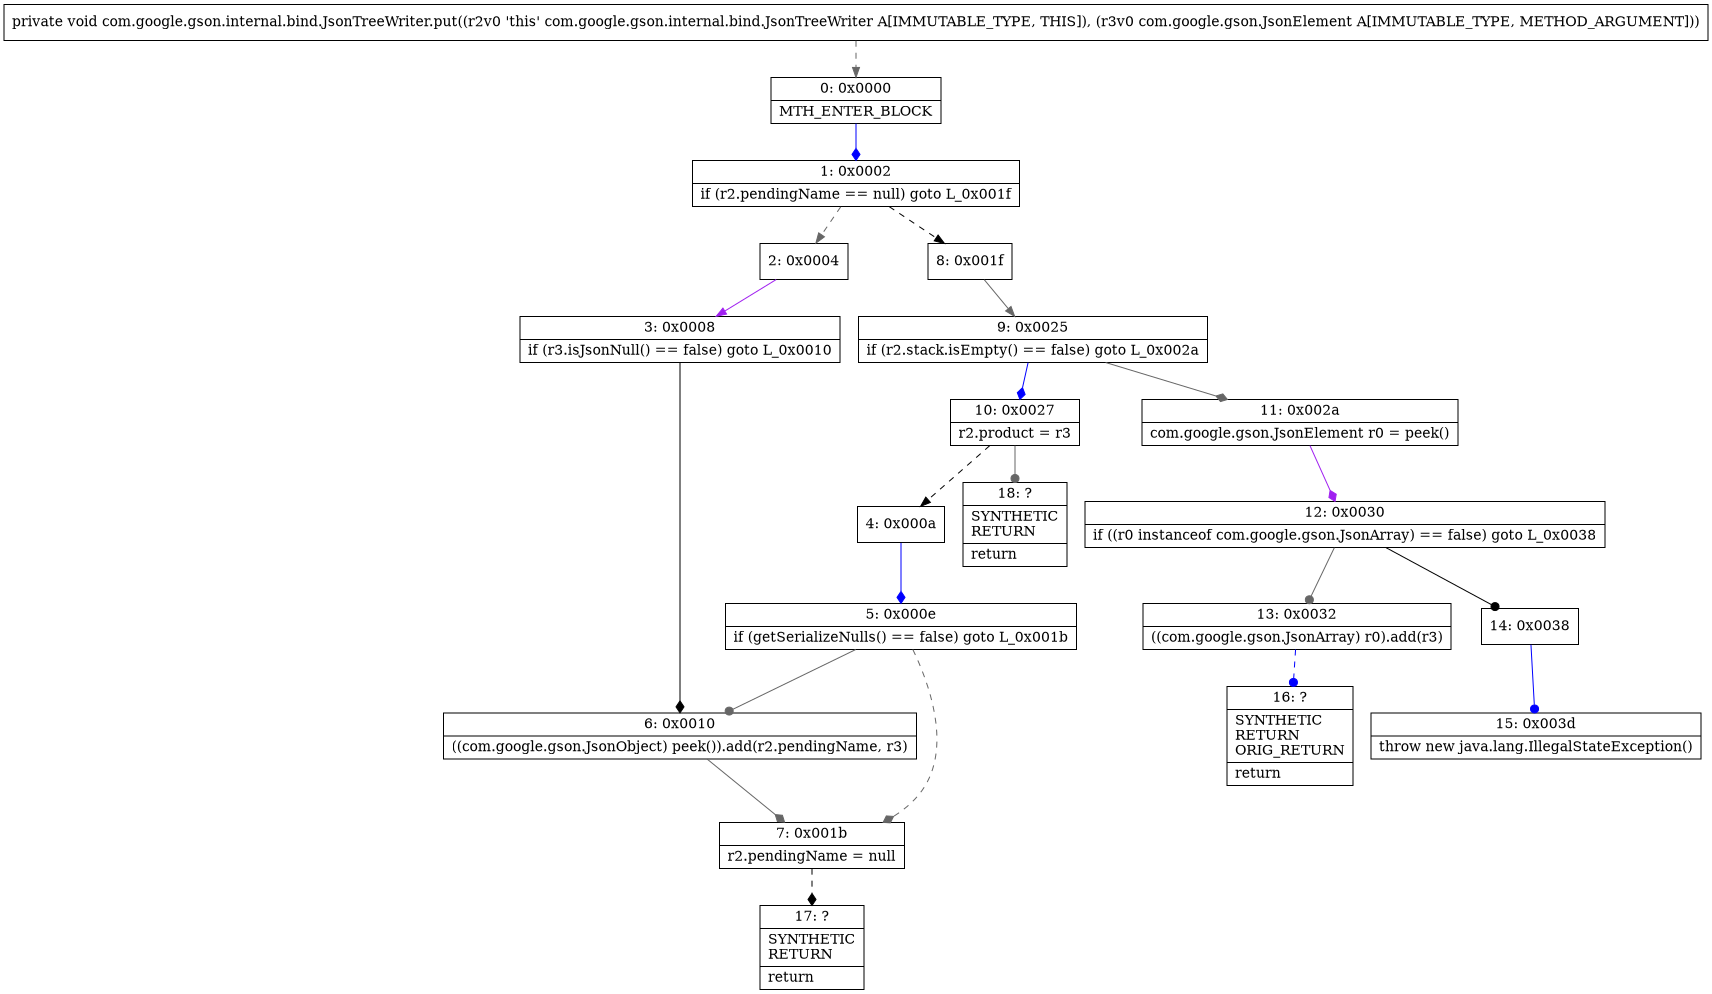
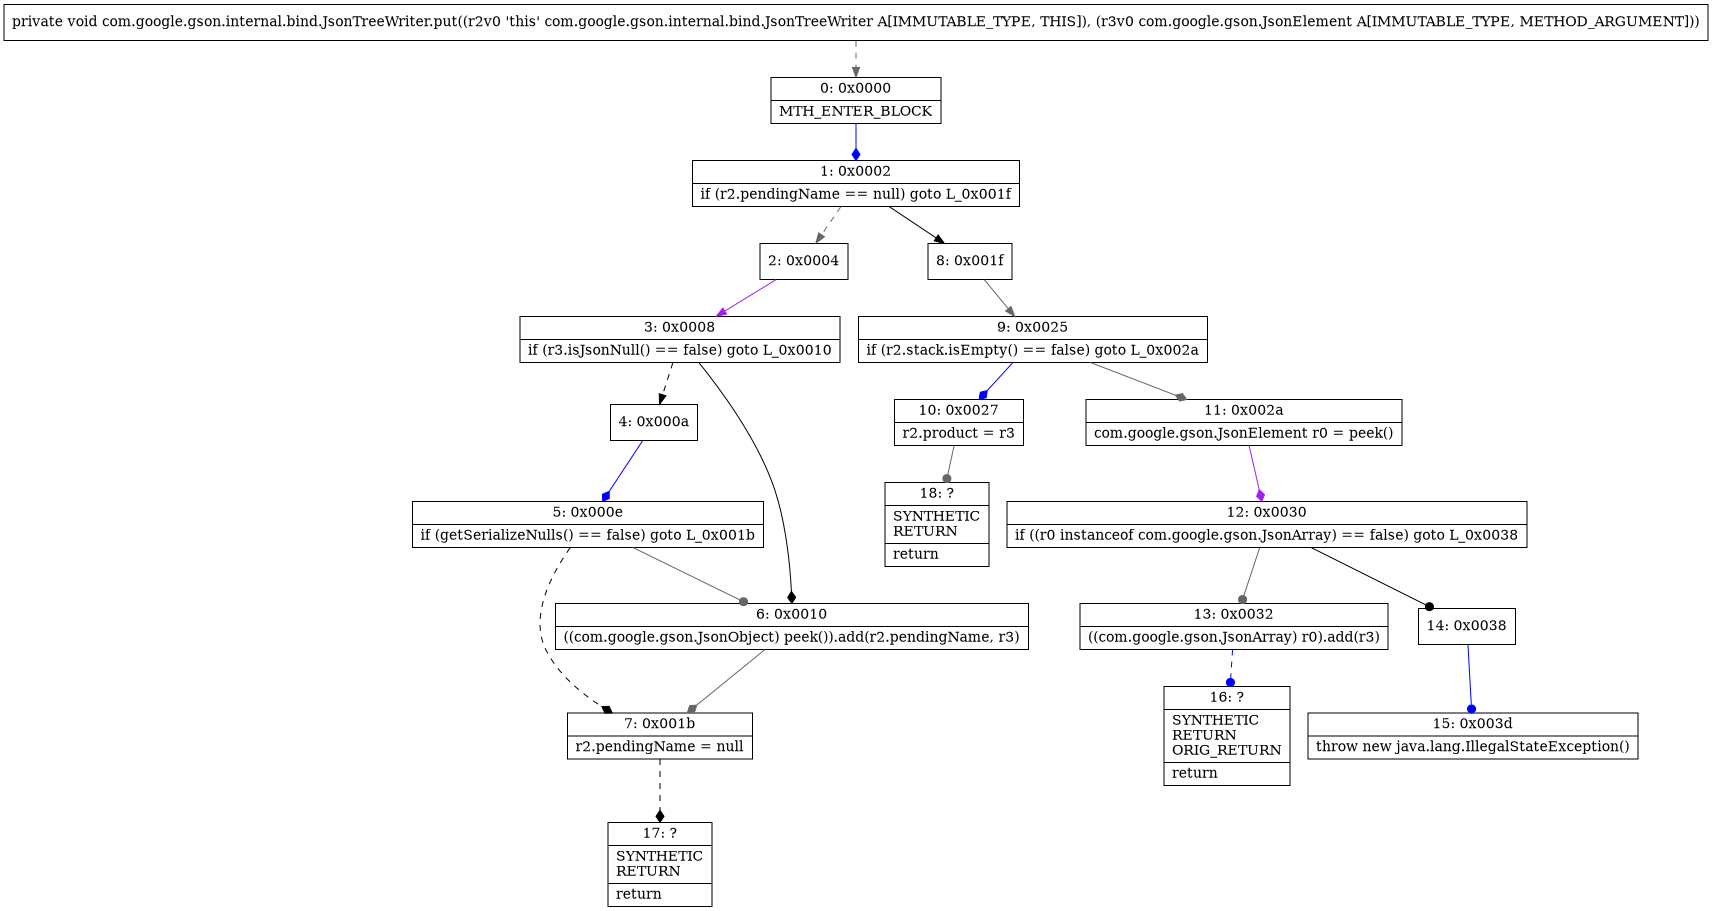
(913, 222) -> (913, 222)
(959, 473) -> (668, 379)
(937, 739) -> (541, 636)
